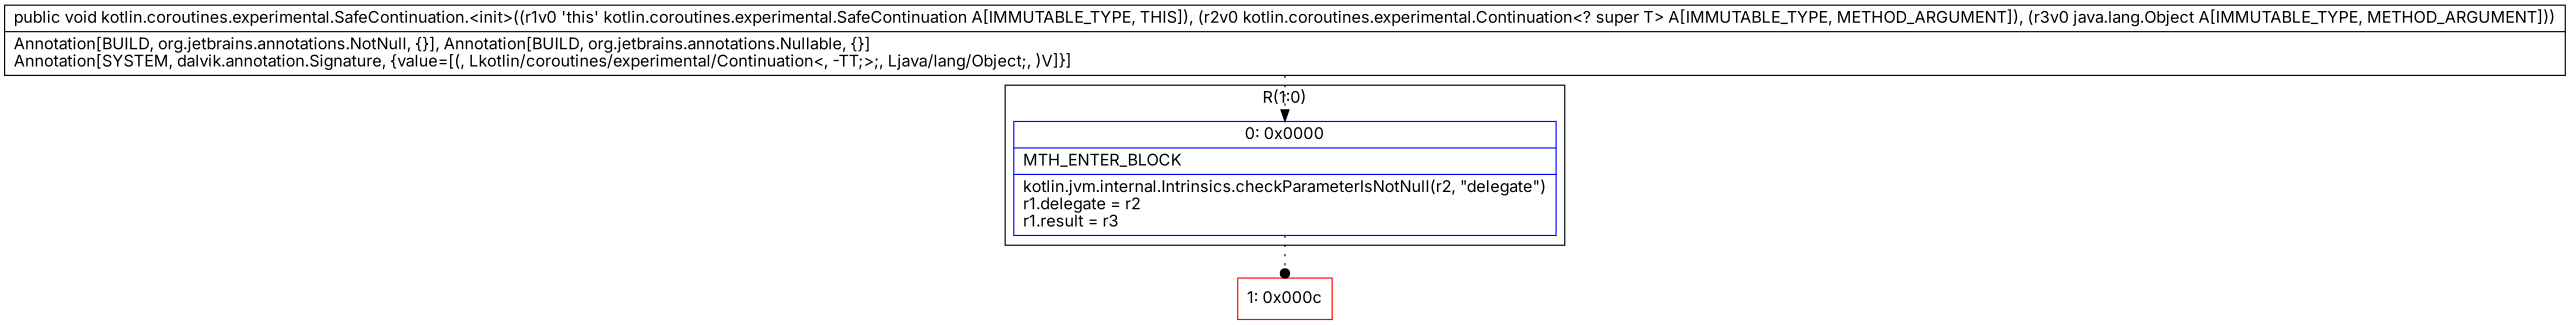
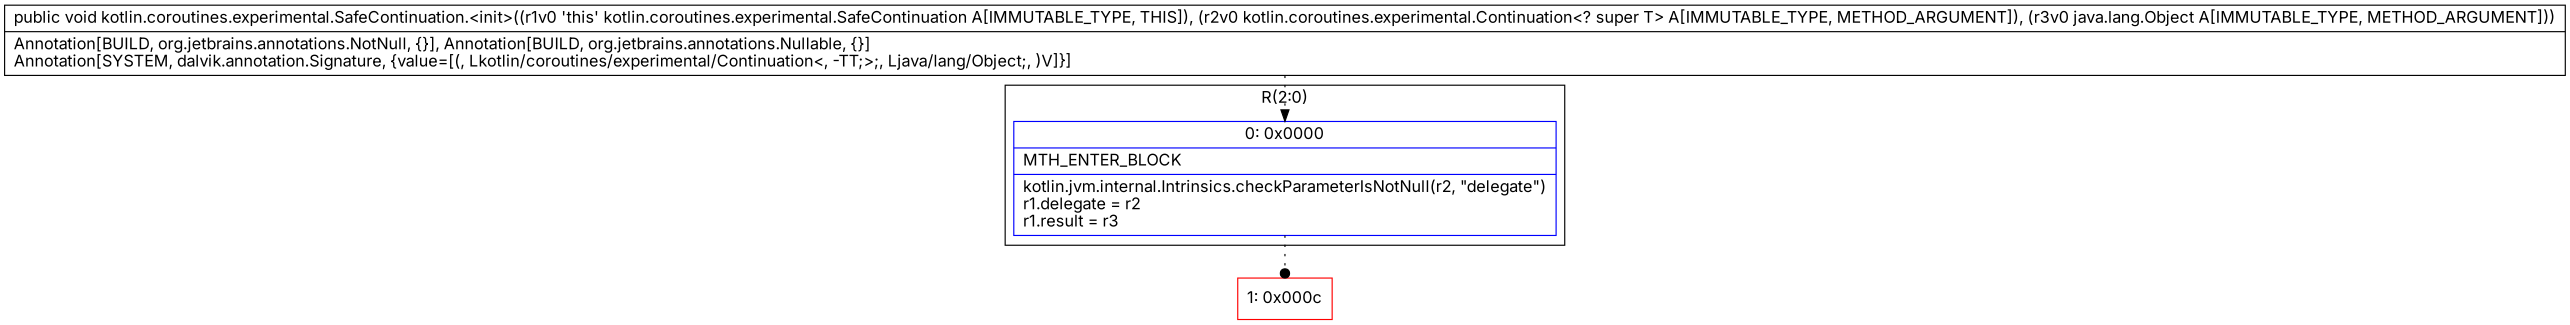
(1285, 98) -> (1285, 98)
